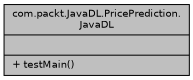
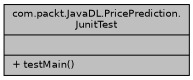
(97, 25) -> (97, 25)
